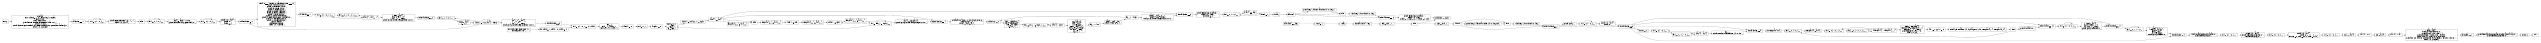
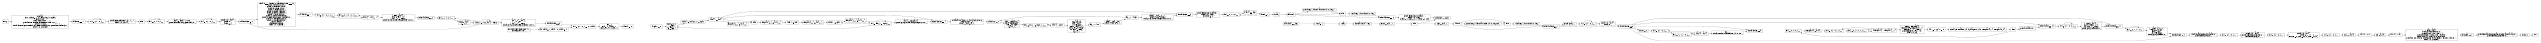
(1387, 24) -> (1387, 24)
(642, 27) -> none
(1774, 31) -> none
